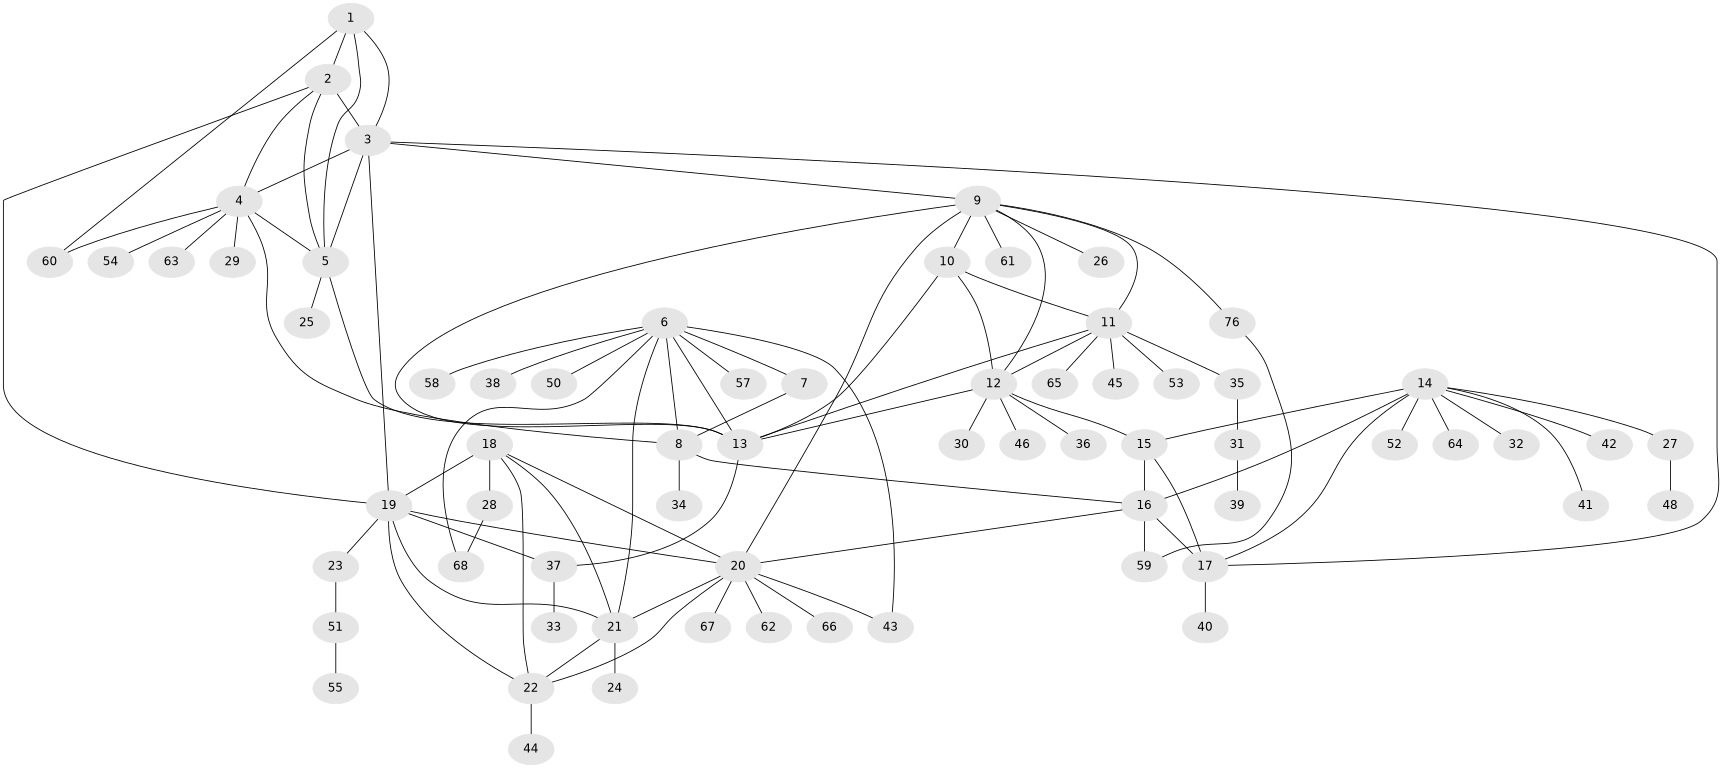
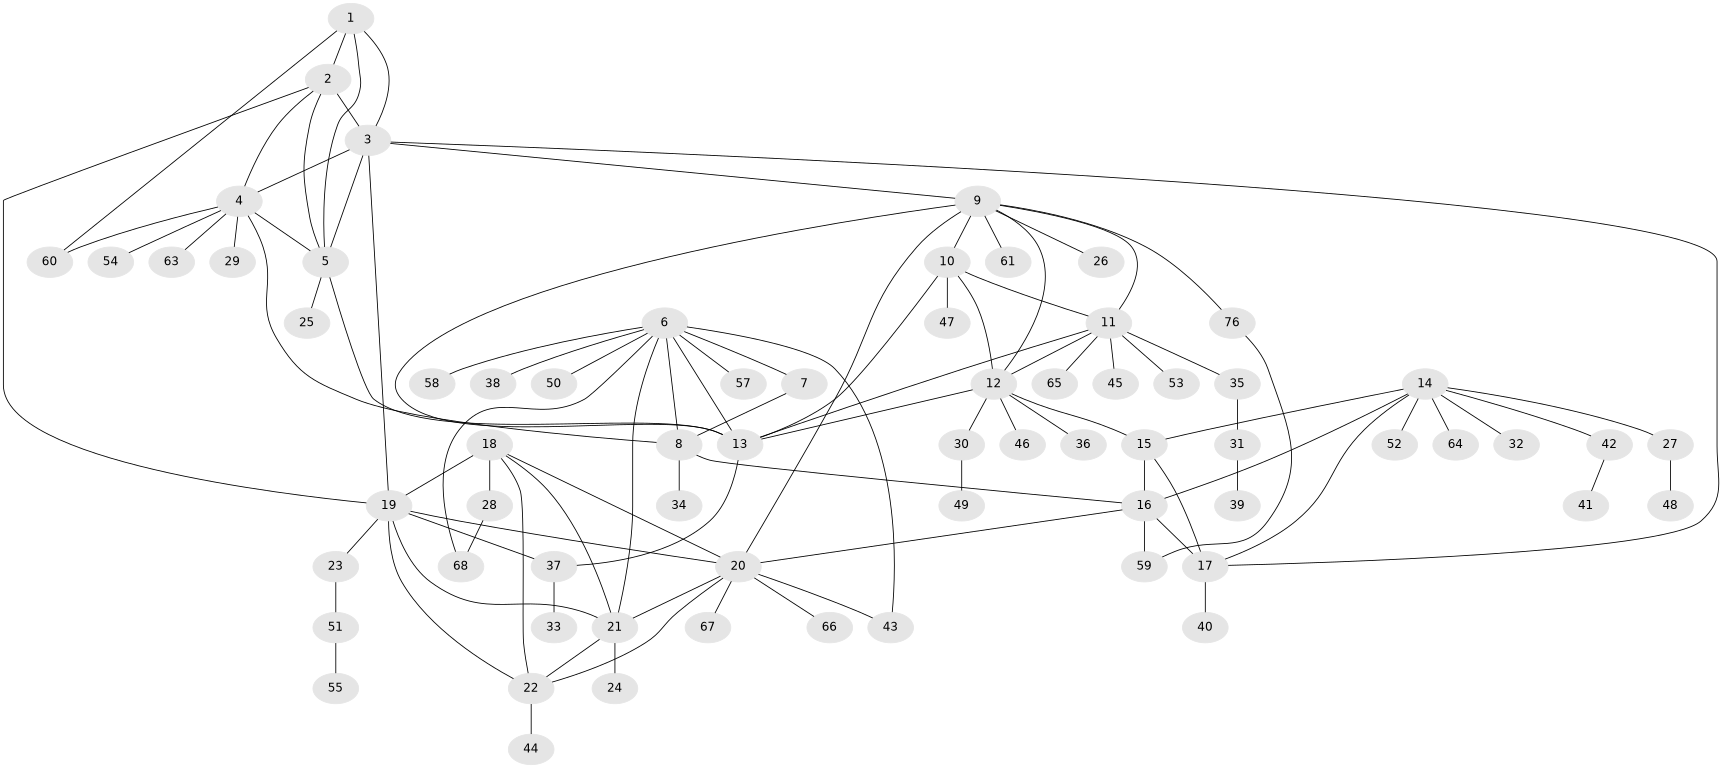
none -> (947, 323)
(1539, 424) -> (1598, 475)
none -> (962, 506)
(769, 628) -> none
